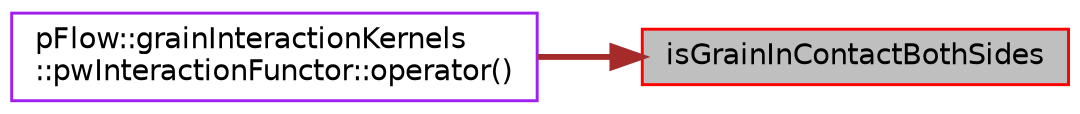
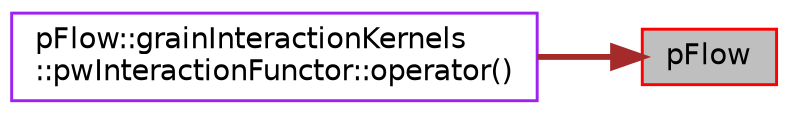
(855, 57) -> (709, 57)
